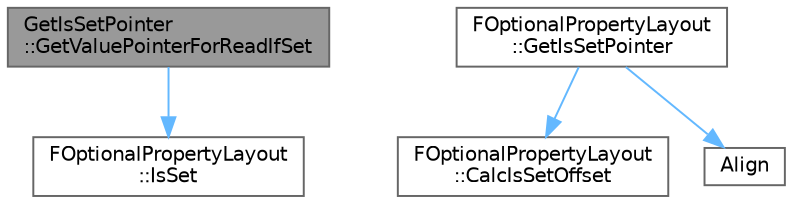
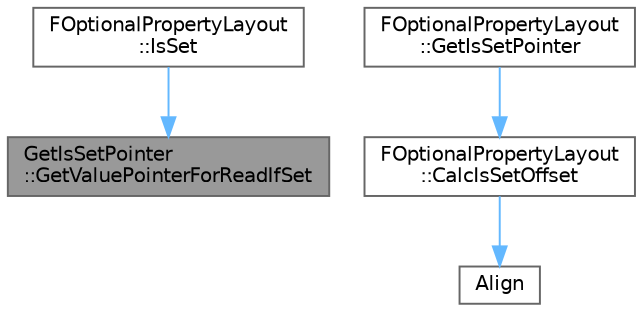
(169, 92) -> (169, 92)
(667, 101) -> (500, 221)
